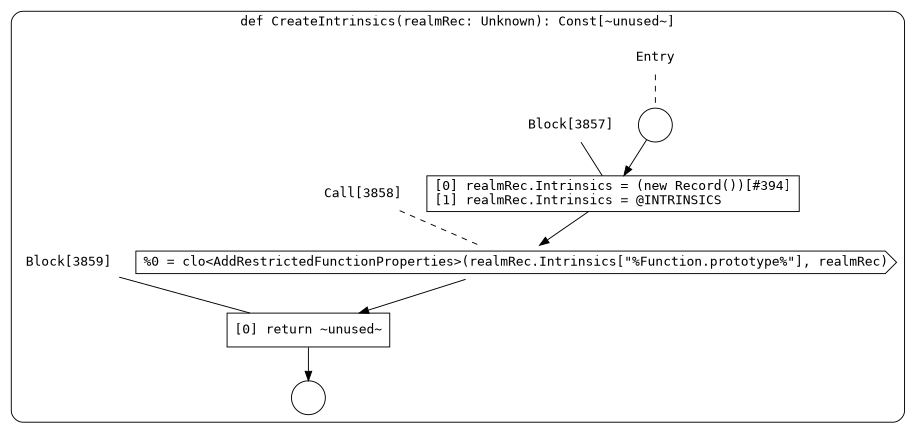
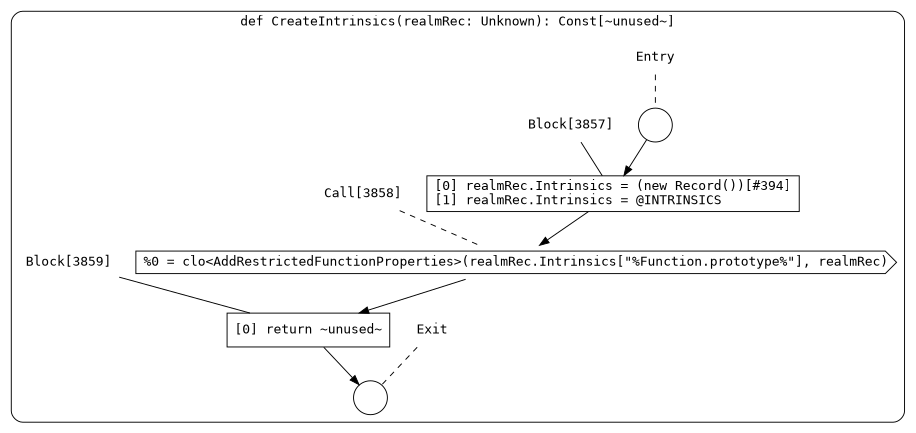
none -> (433, 330)
